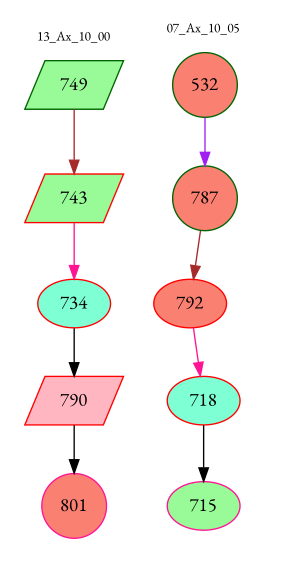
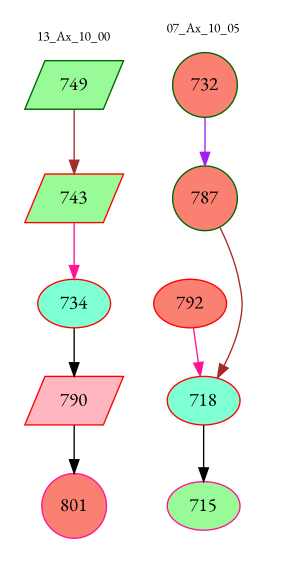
(205, 85) -> (205, 85)
(198, 248) -> (242, 296)
